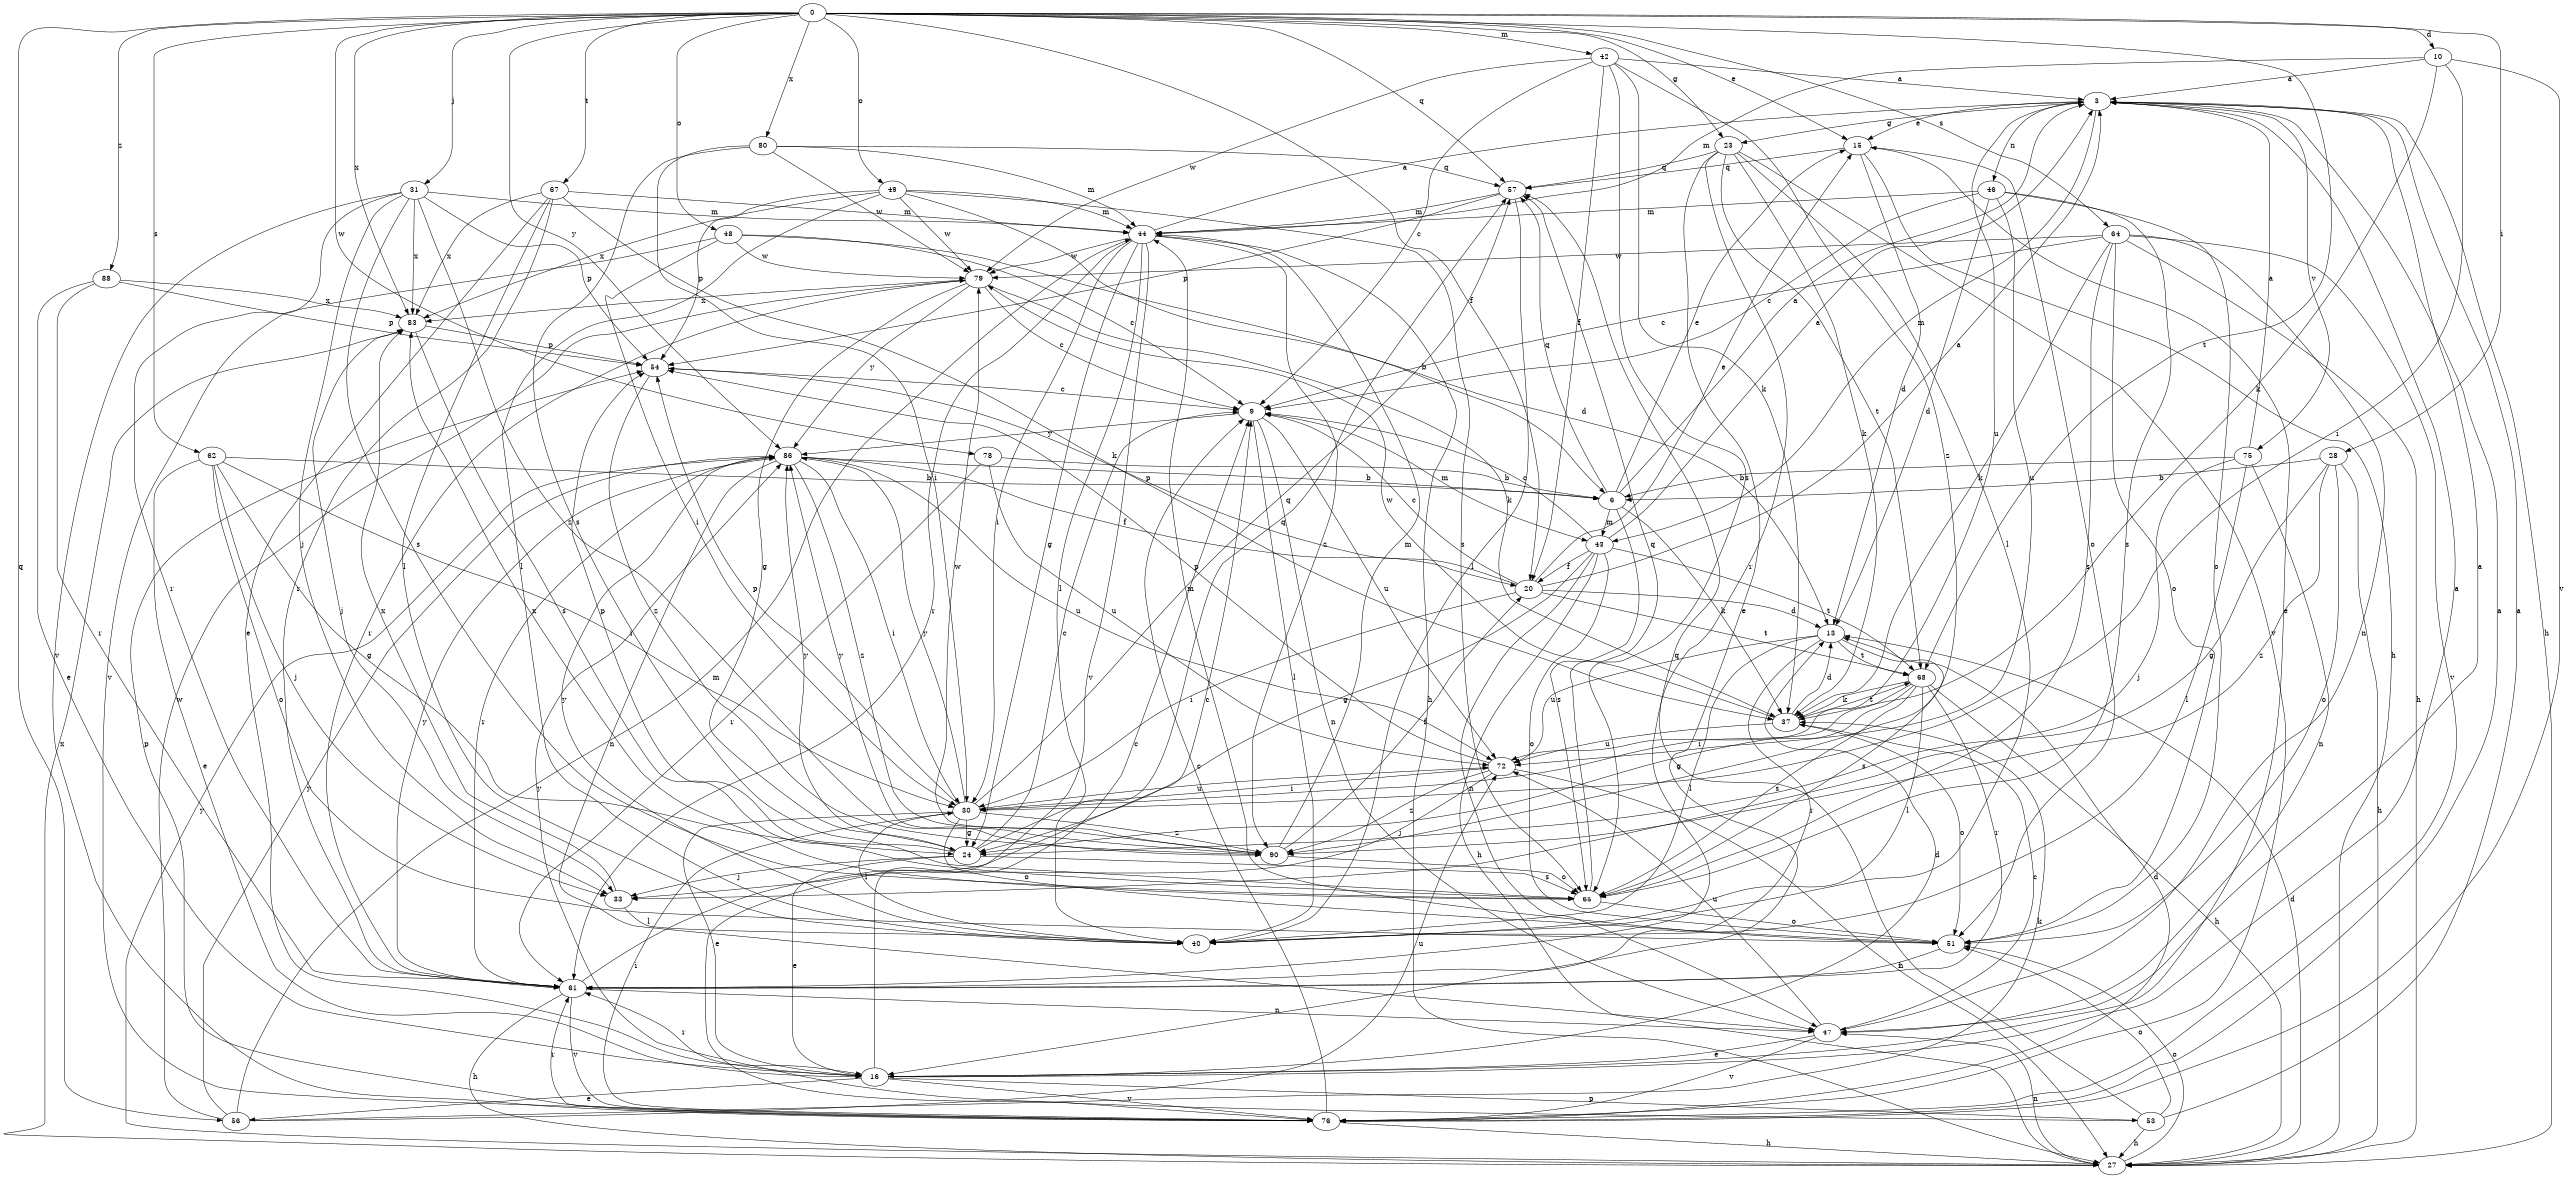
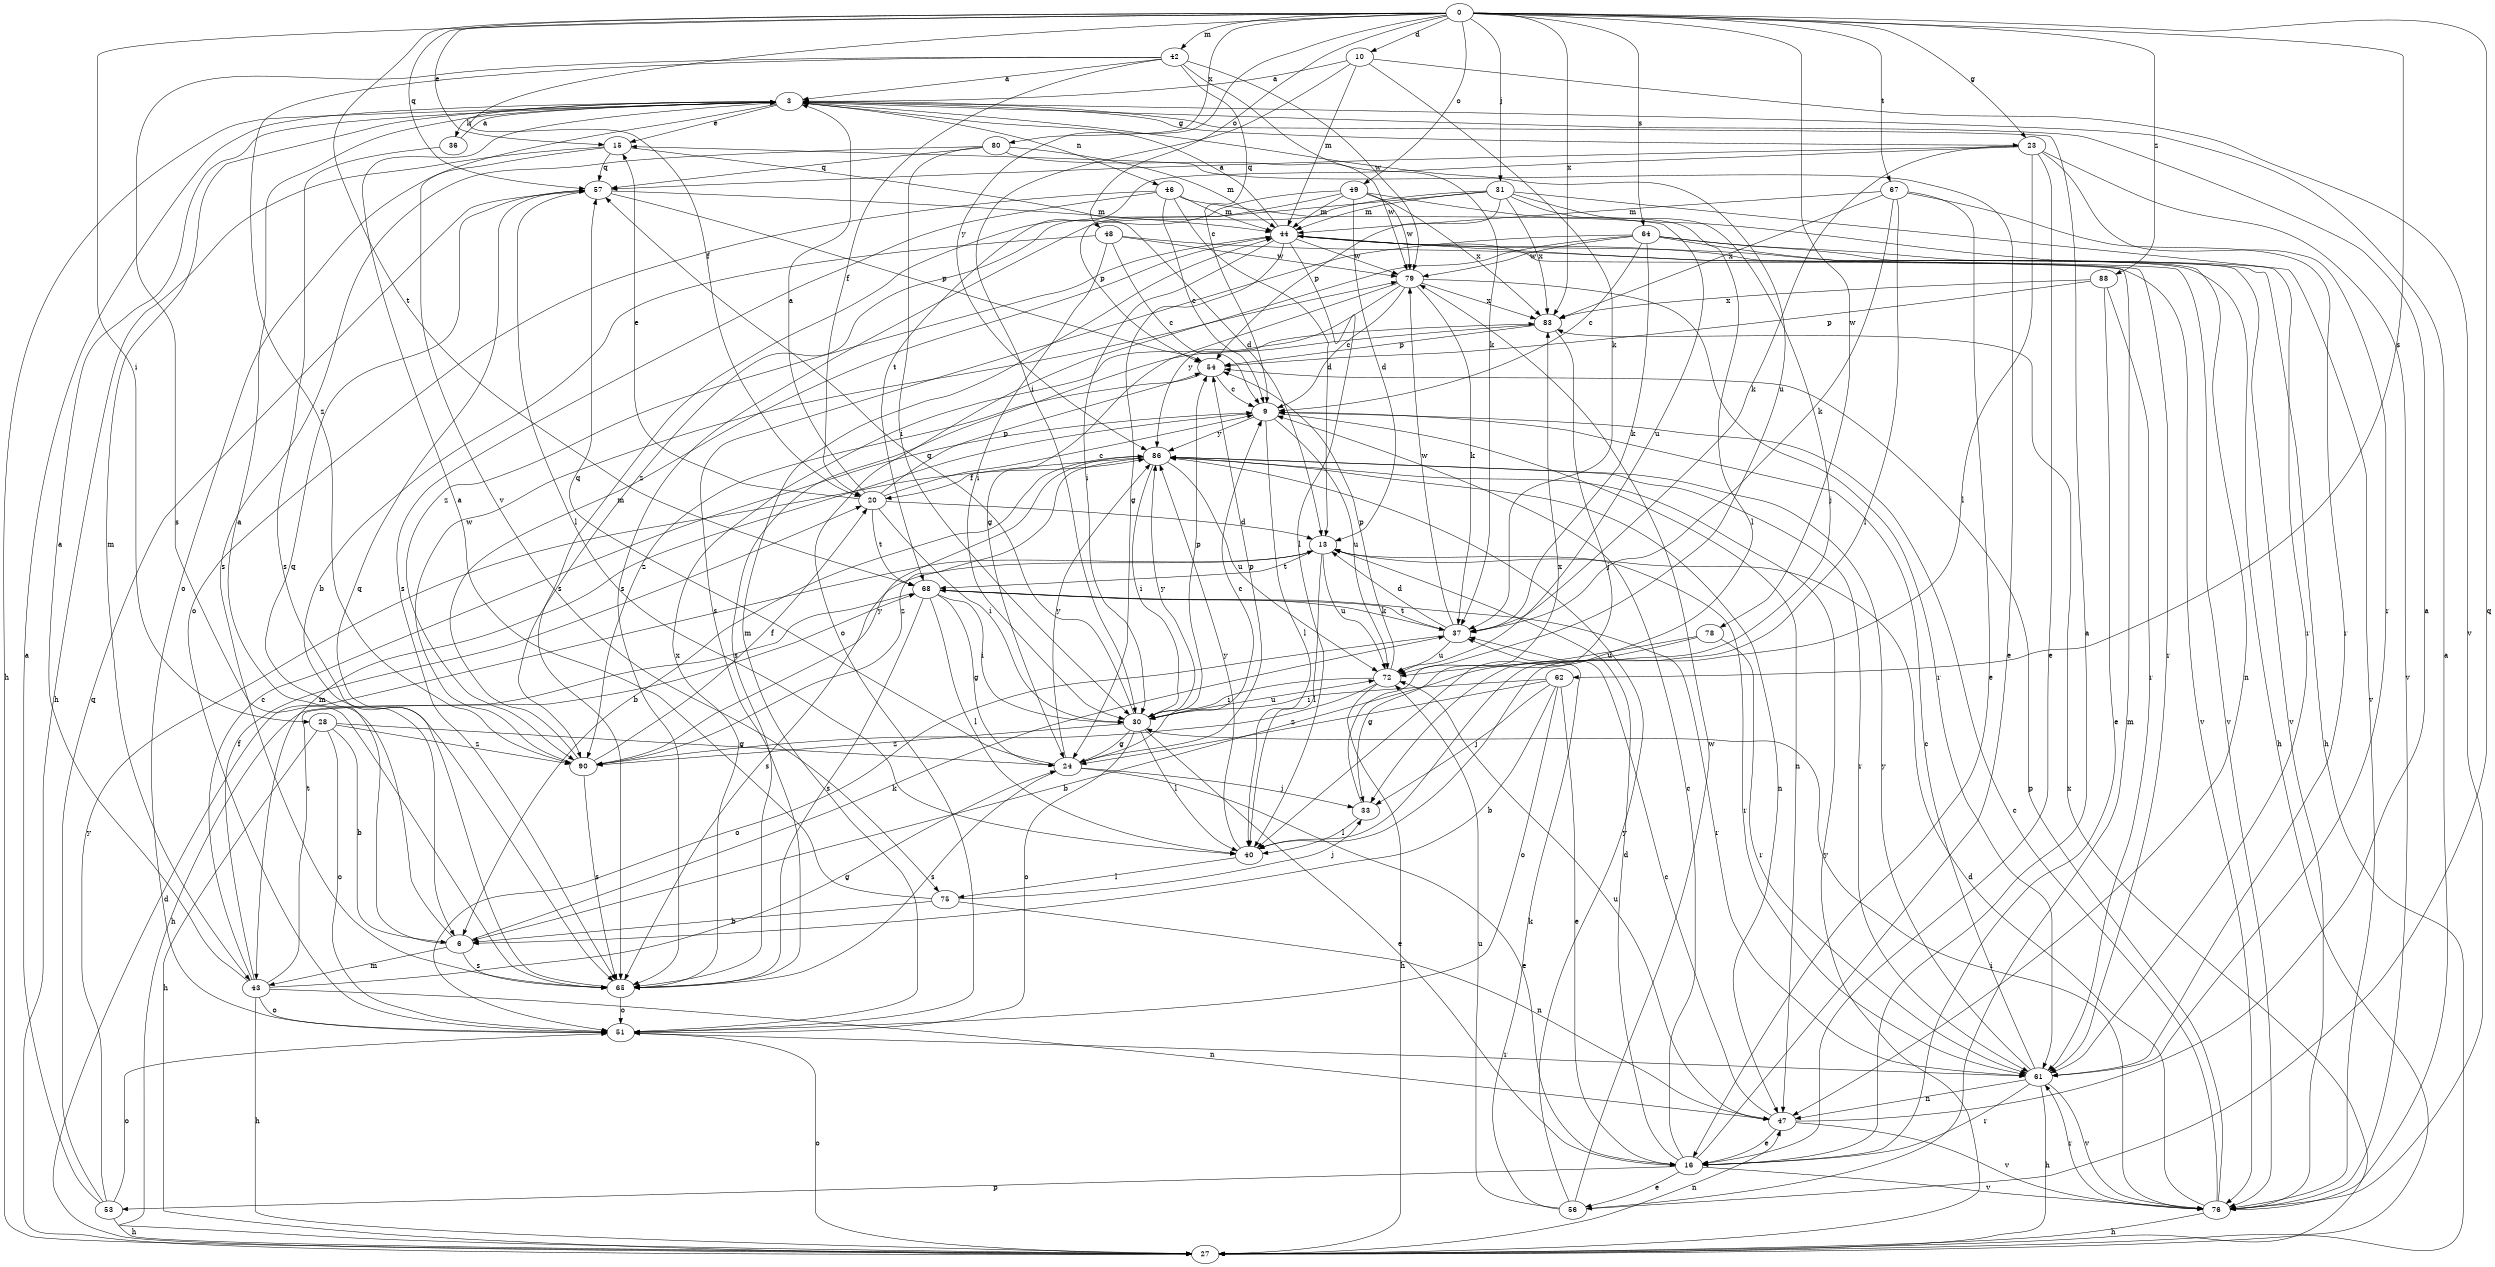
none -> (453, 146)
(1700, 301) -> none
(1163, 873) -> none
(1564, 877) -> (597, 877)
(1861, 915) -> (1100, 877)
(685, 1045) -> (1885, 1152)
